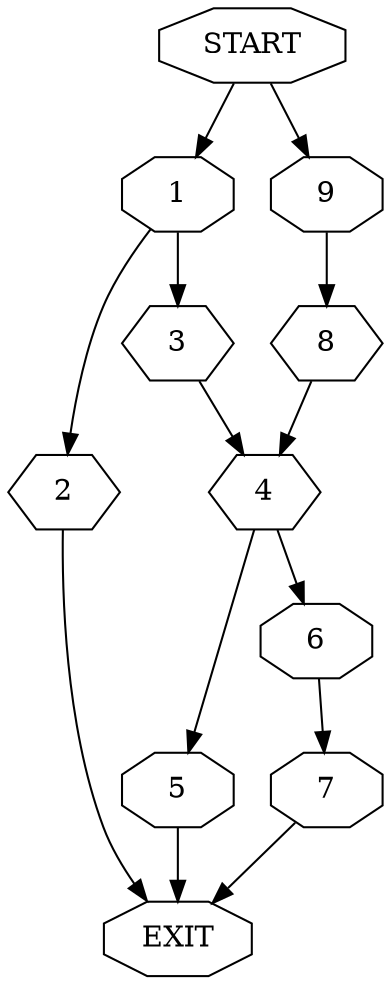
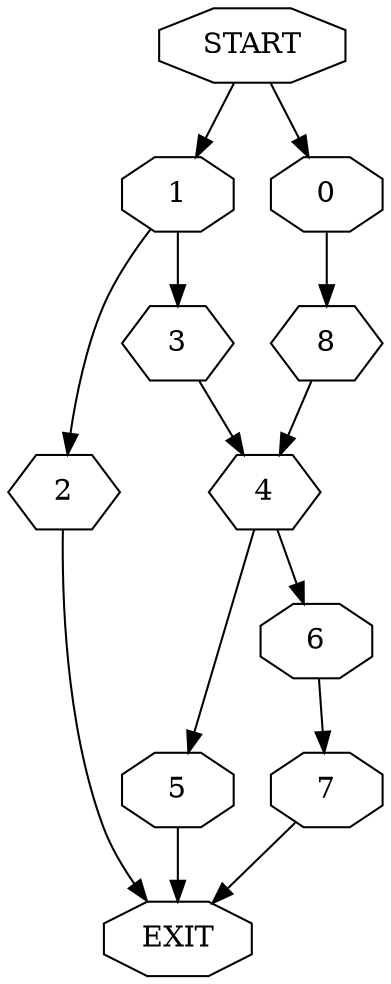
(327, 194) -> (327, 194)
